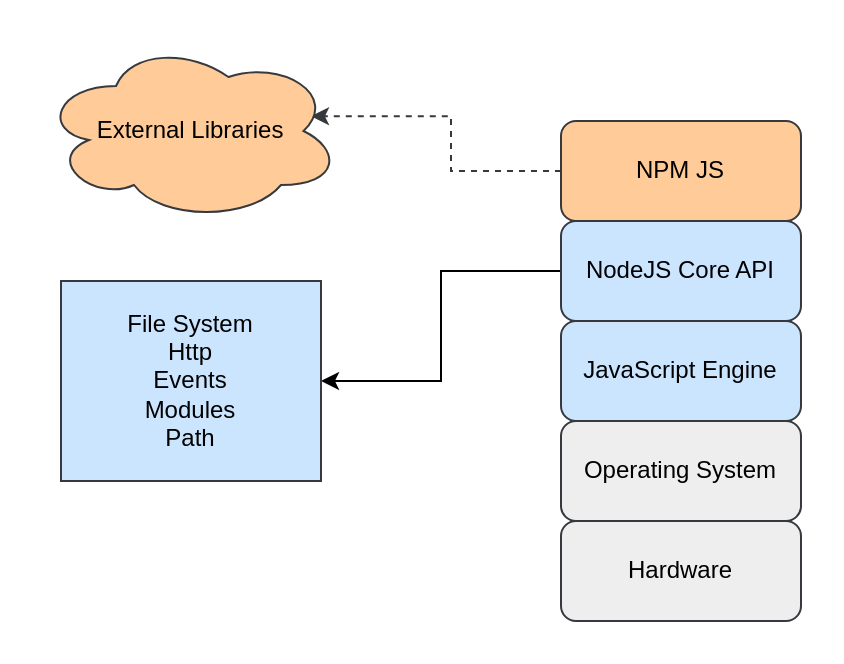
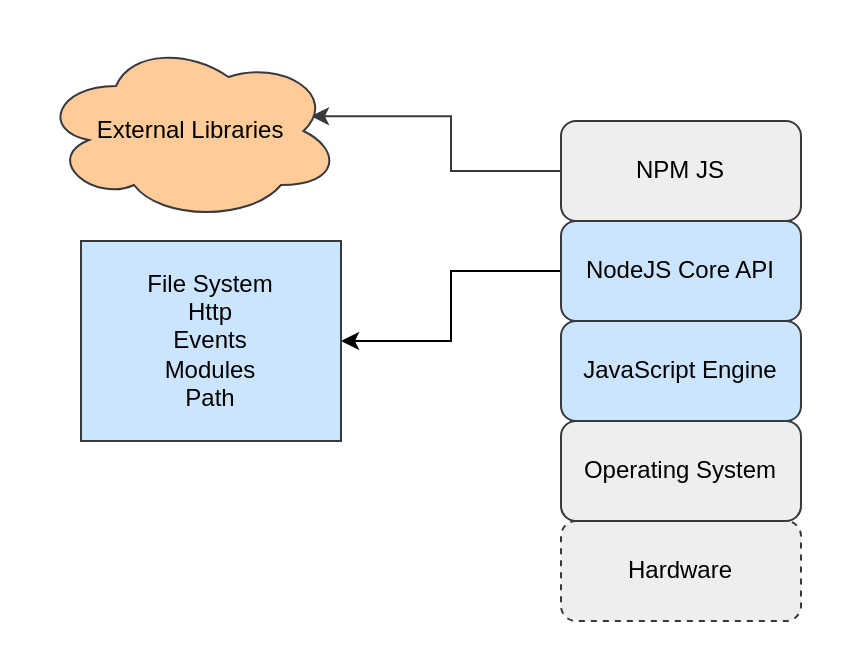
(451, 132) -> (451, 132)
(681, 171) -> (681, 171)
(191, 381) -> (211, 341)
(681, 571) -> (681, 571)
